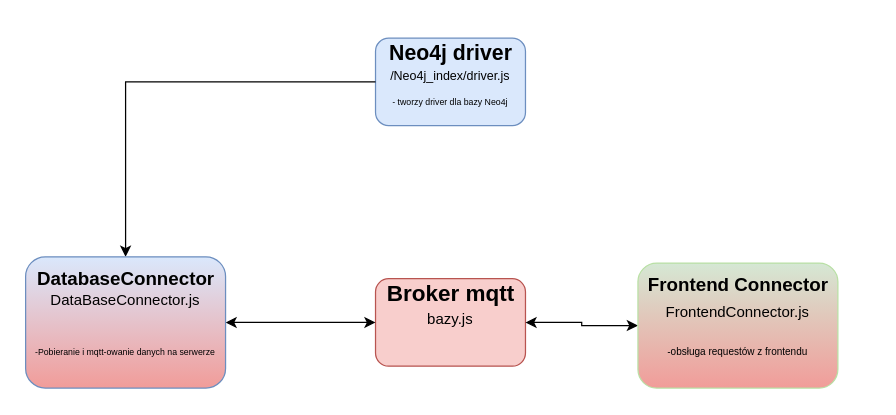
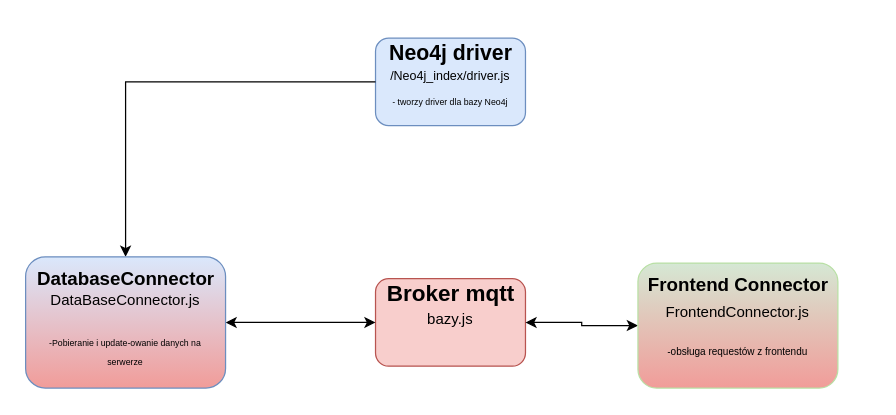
(126, 351) -> (126, 351)
